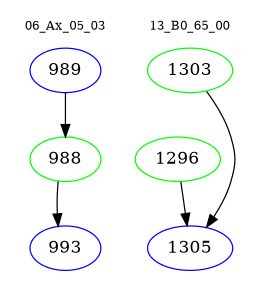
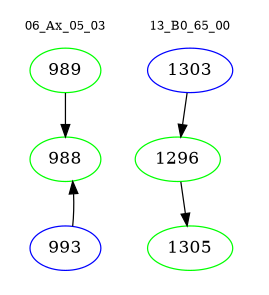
(65, 70) -> (65, 70)
(190, 70) -> (190, 70)
(234, 153) -> (185, 109)
(57, 198) -> (74, 210)
(190, 248) -> (190, 248)
